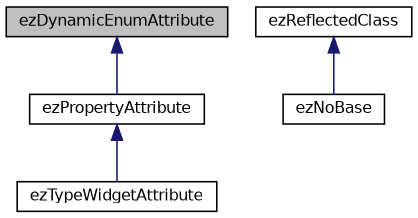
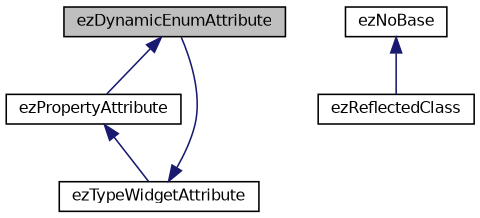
(334, 74) -> (396, 74)
none -> (197, 103)
